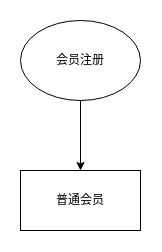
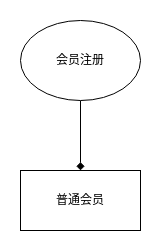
(81, 162) -> (81, 162)
